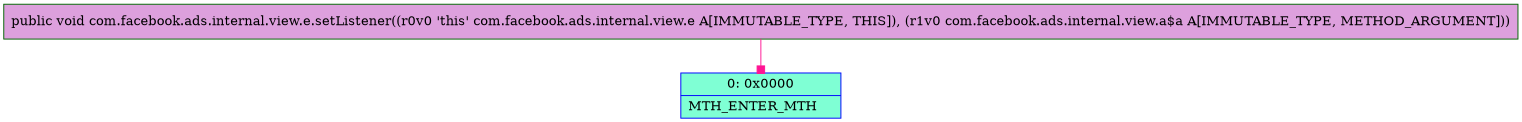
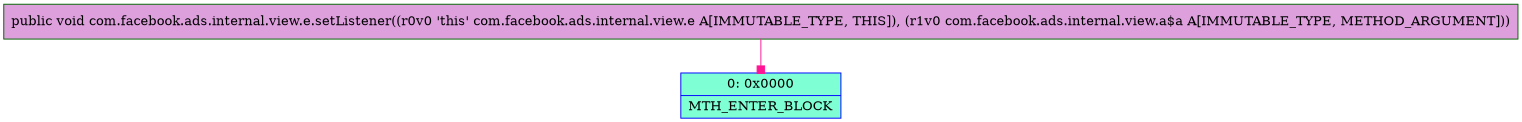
(753, 106) -> (761, 106)
